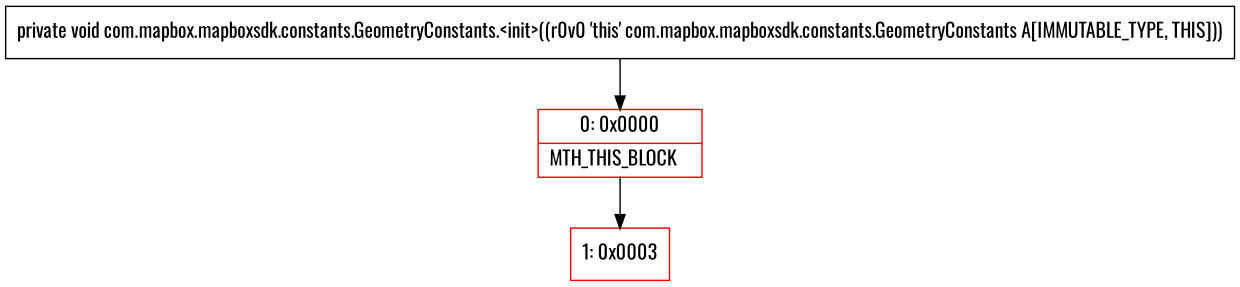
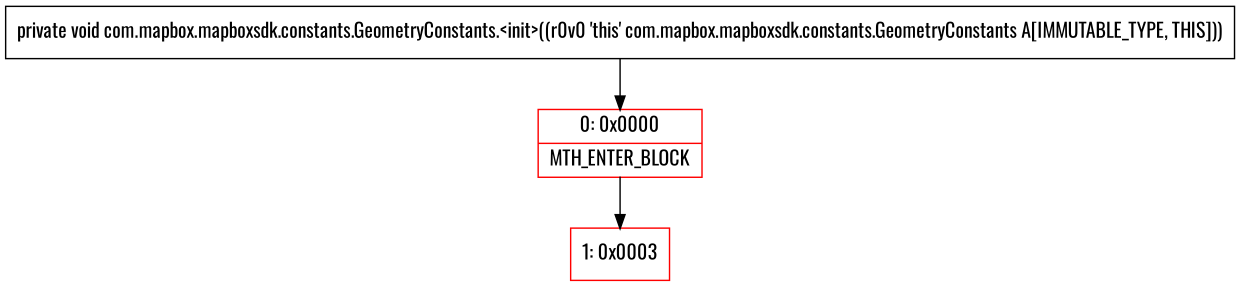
(614, 160) -> (620, 160)
